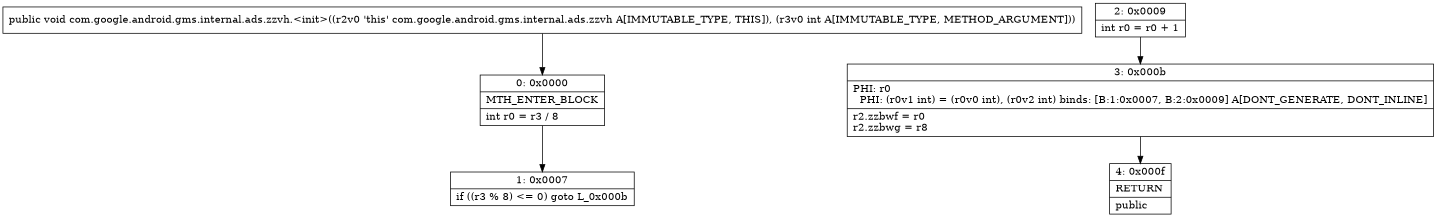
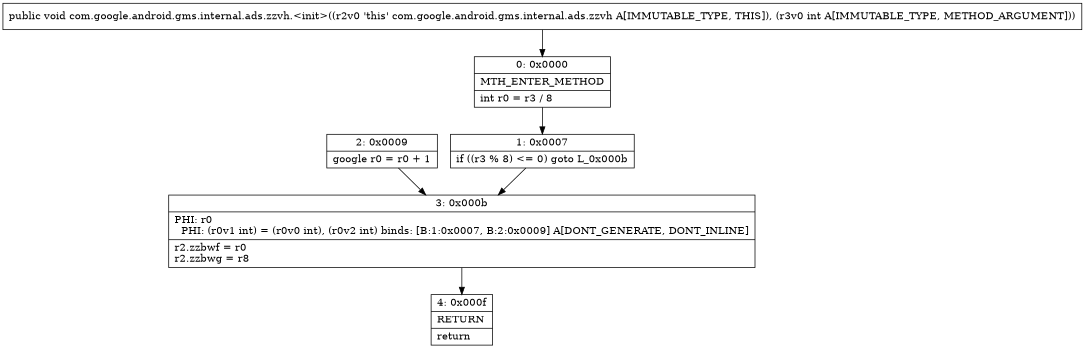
(1140, 28) -> (382, 159)
(542, 100) -> (542, 82)
none -> (515, 179)
(1132, 205) -> (454, 336)
